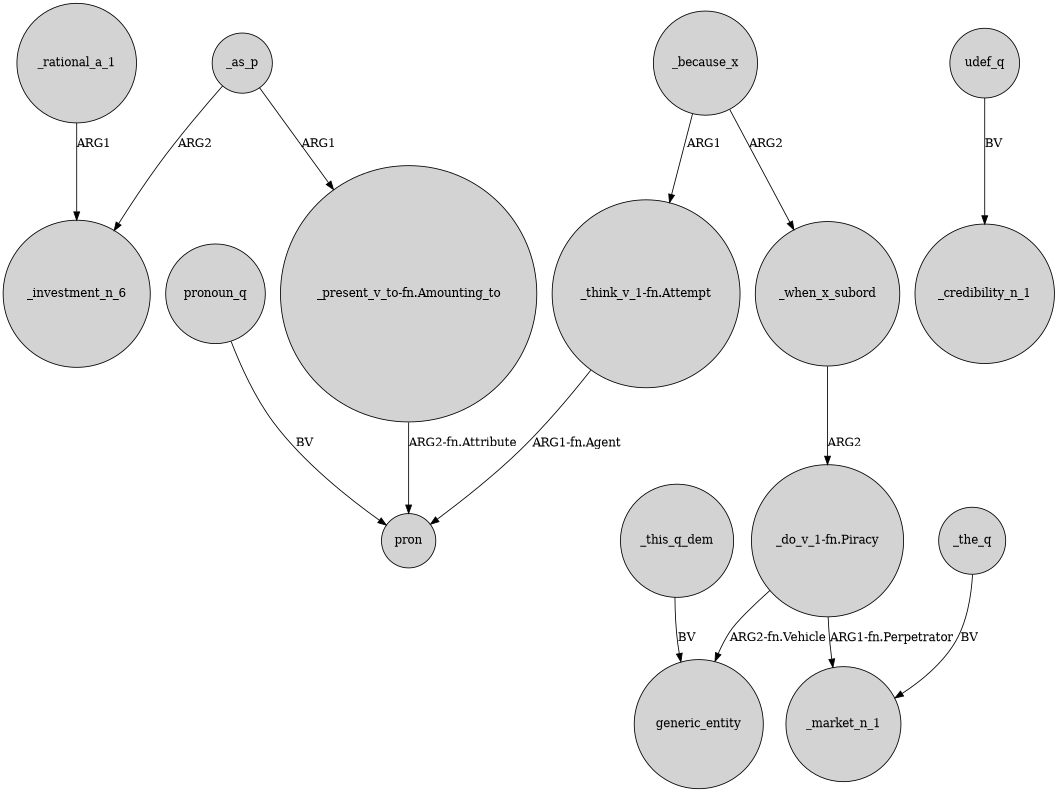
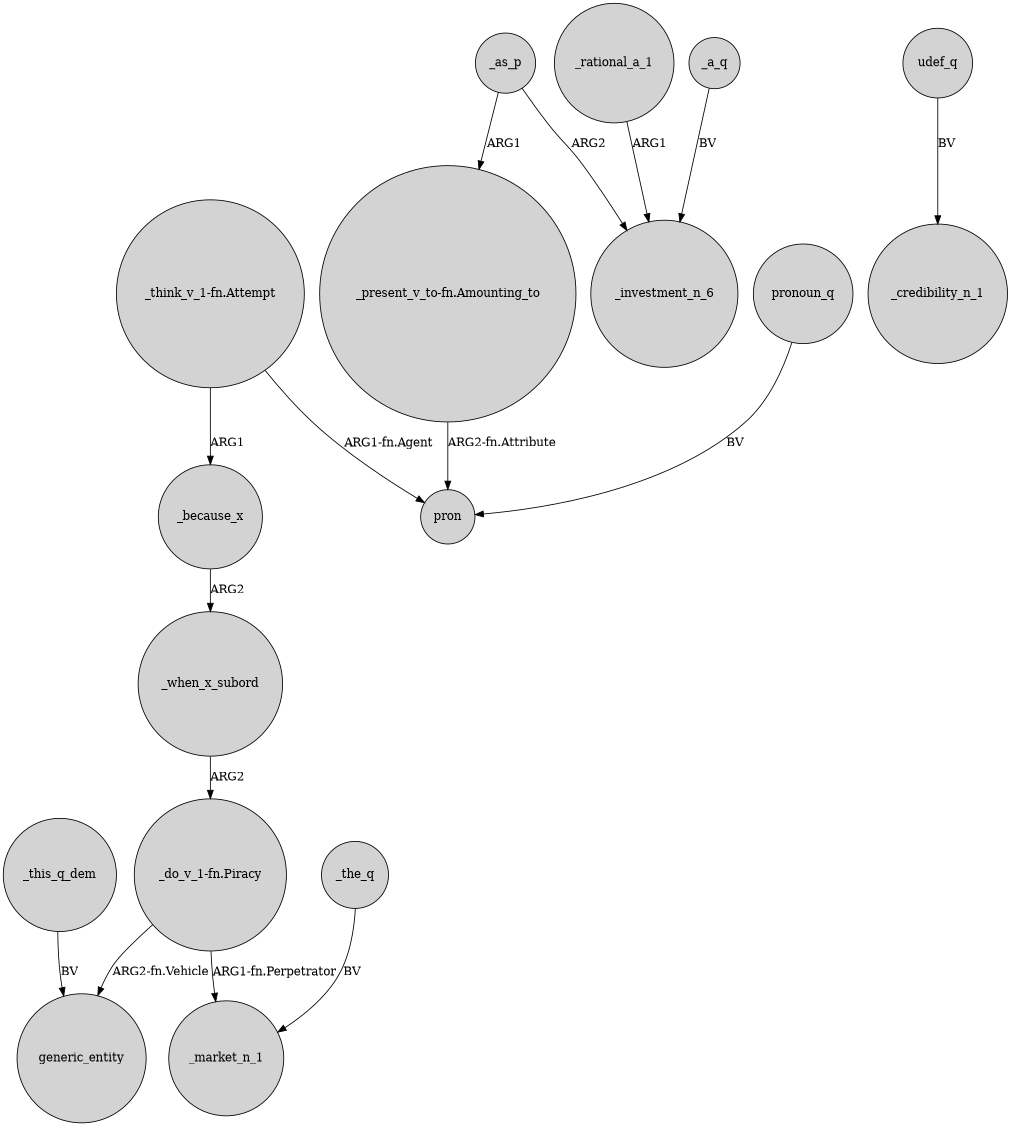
none -> (715, 63)
(682, 154) -> (210, 422)
